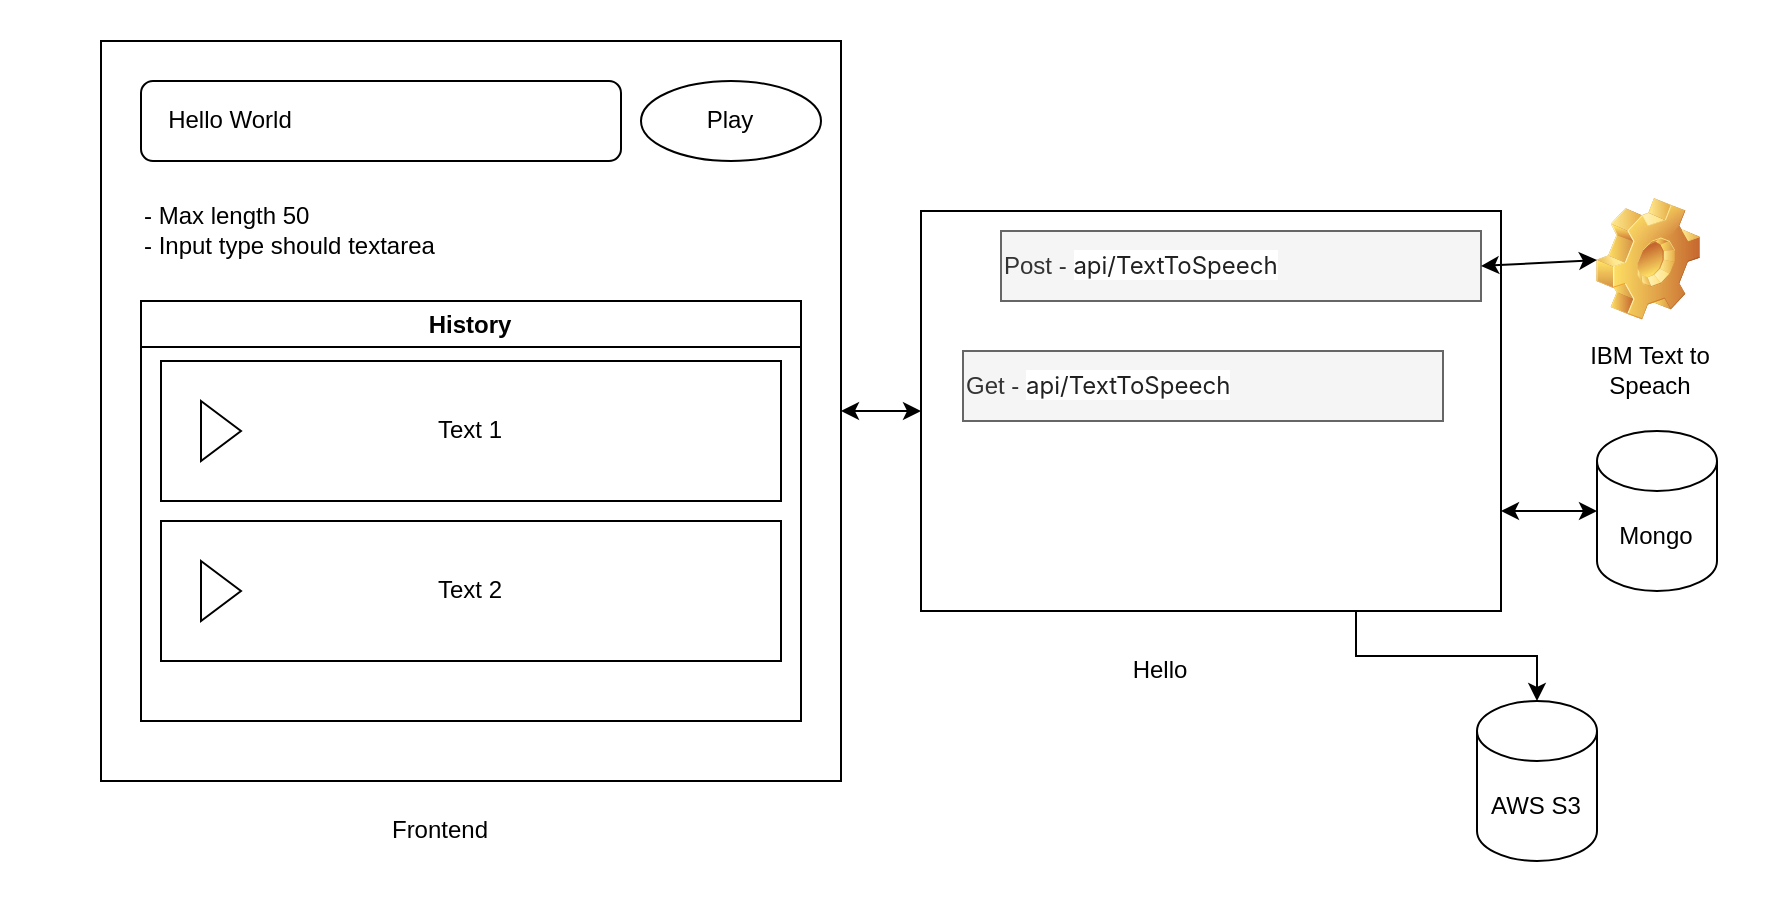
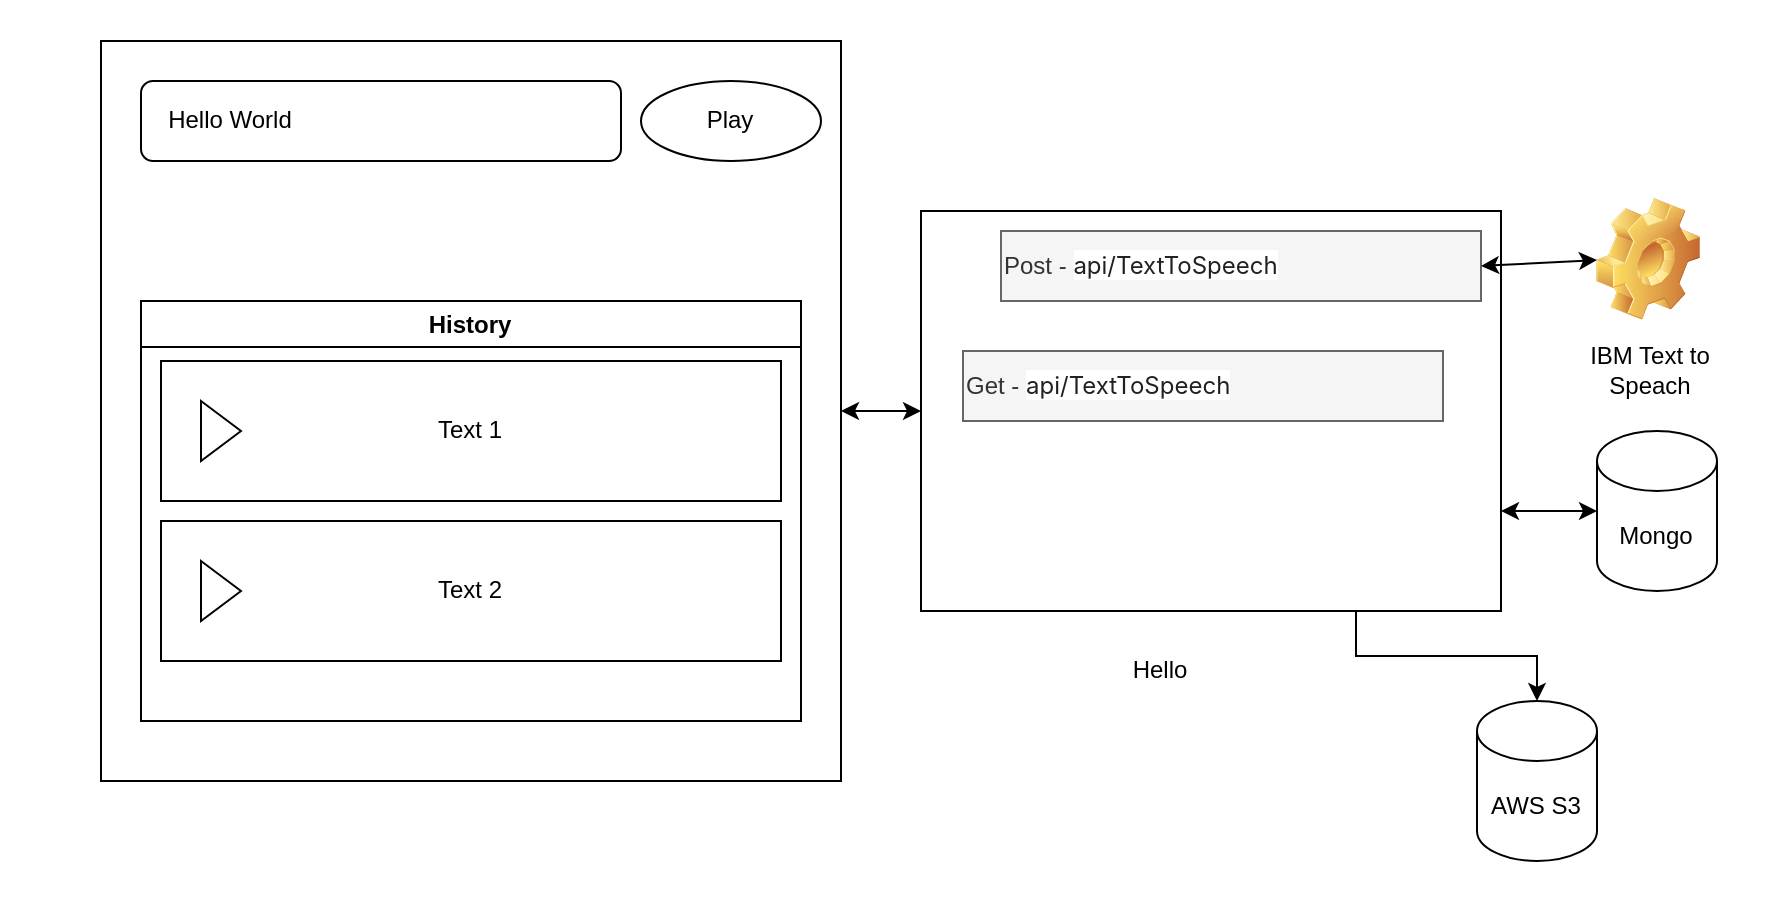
(421, 231) -> none
(441, 831) -> none
